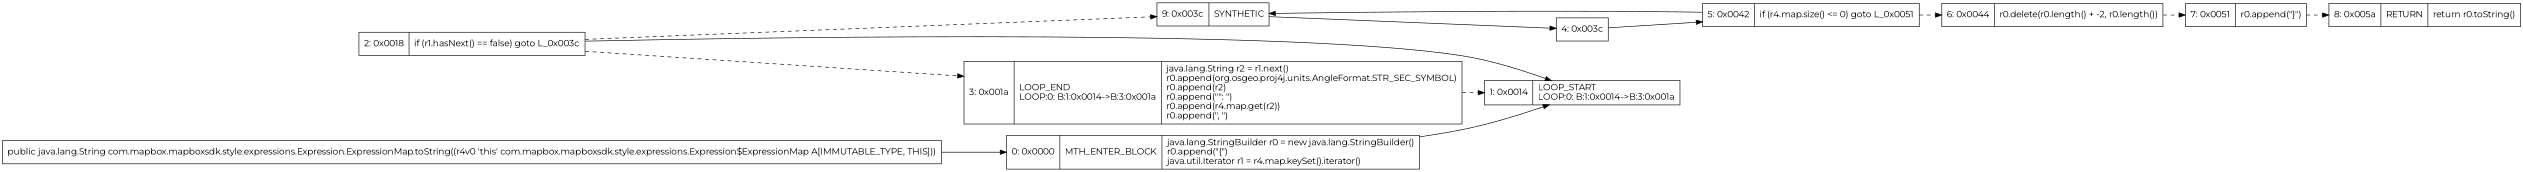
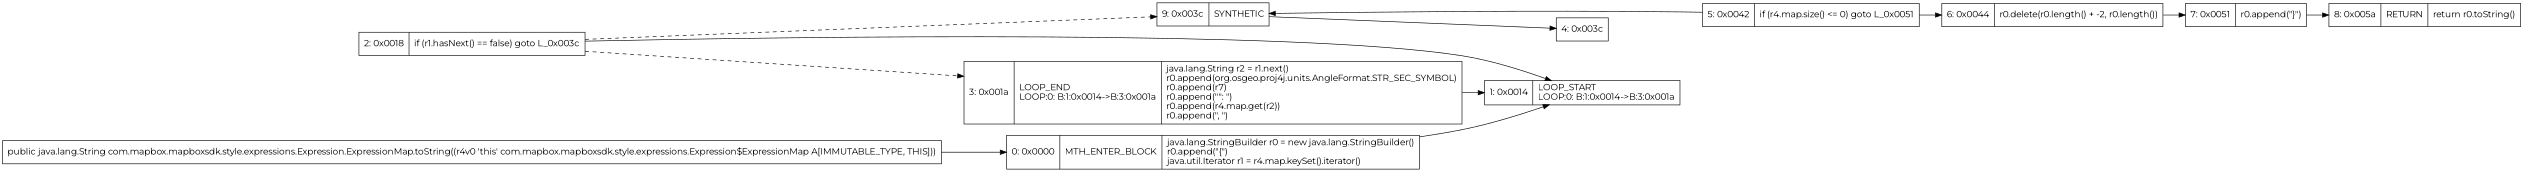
(1927, 15) -> (1927, 15)
(2171, 15) -> (2171, 15)
(2314, 15) -> (2314, 15)
(1652, 25) -> none
(1196, 88) -> (1197, 88)
(1470, 93) -> (1470, 93)
